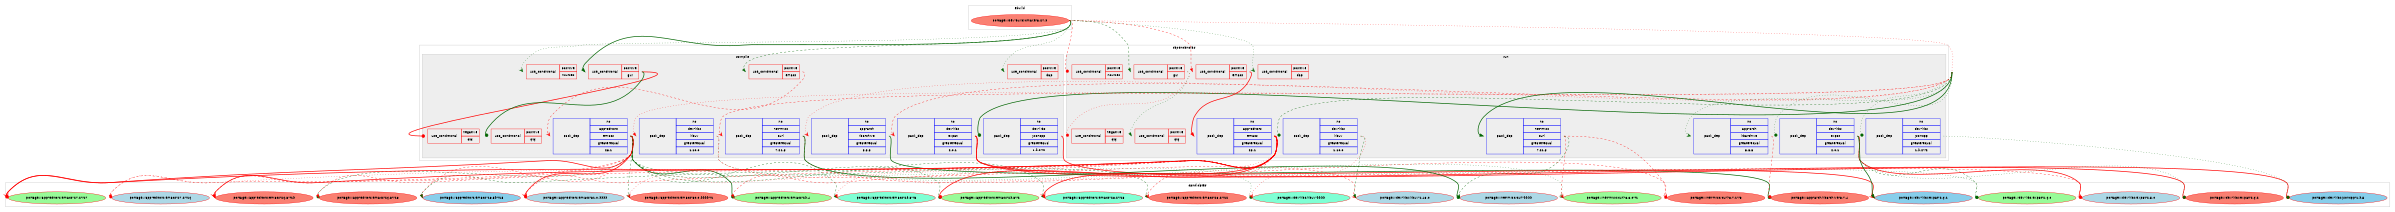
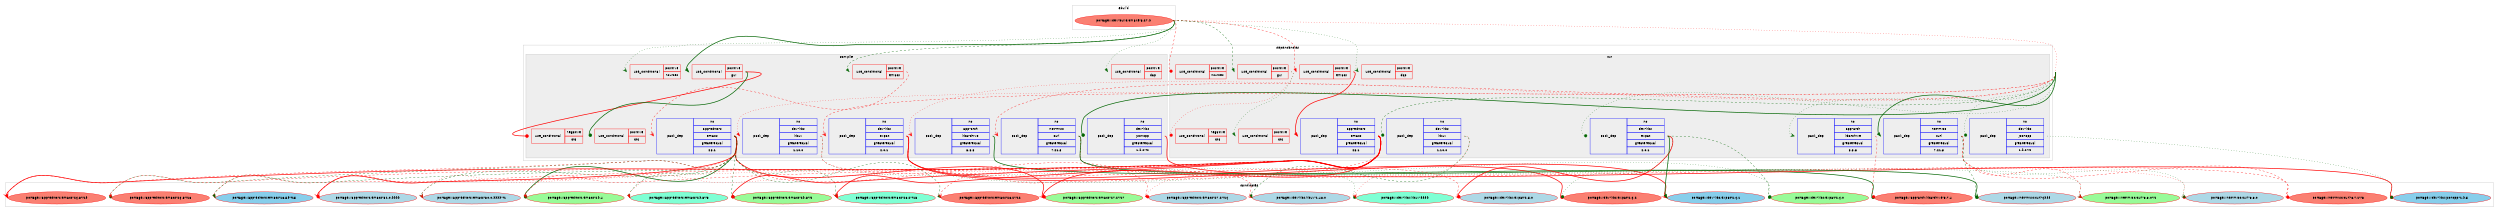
(679, 198) -> (472, 198)
(1509, 198) -> (2027, 198)
none -> (2235, 198)
